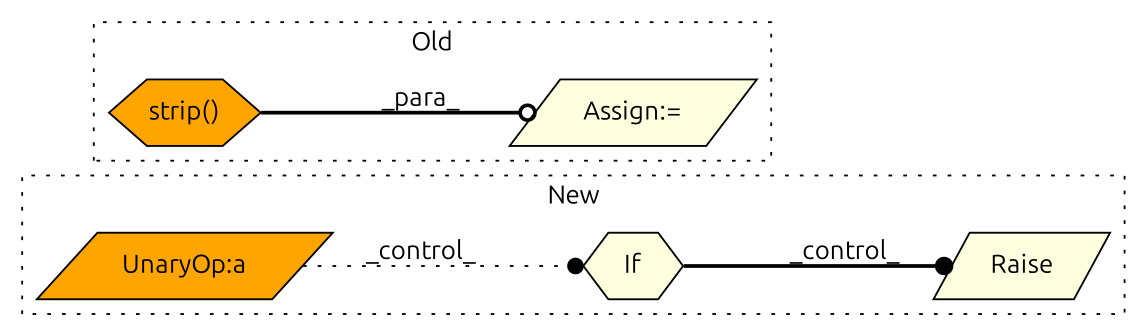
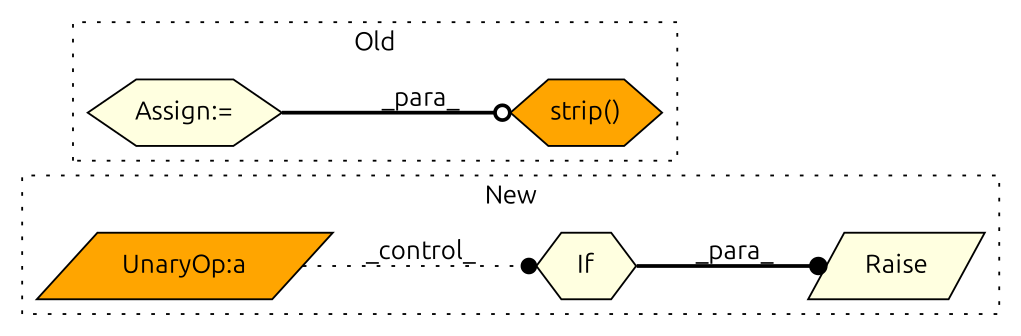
(391, 113) -> (388, 113)
(633, 113) -> (185, 113)
(845, 252) -> (735, 252)
